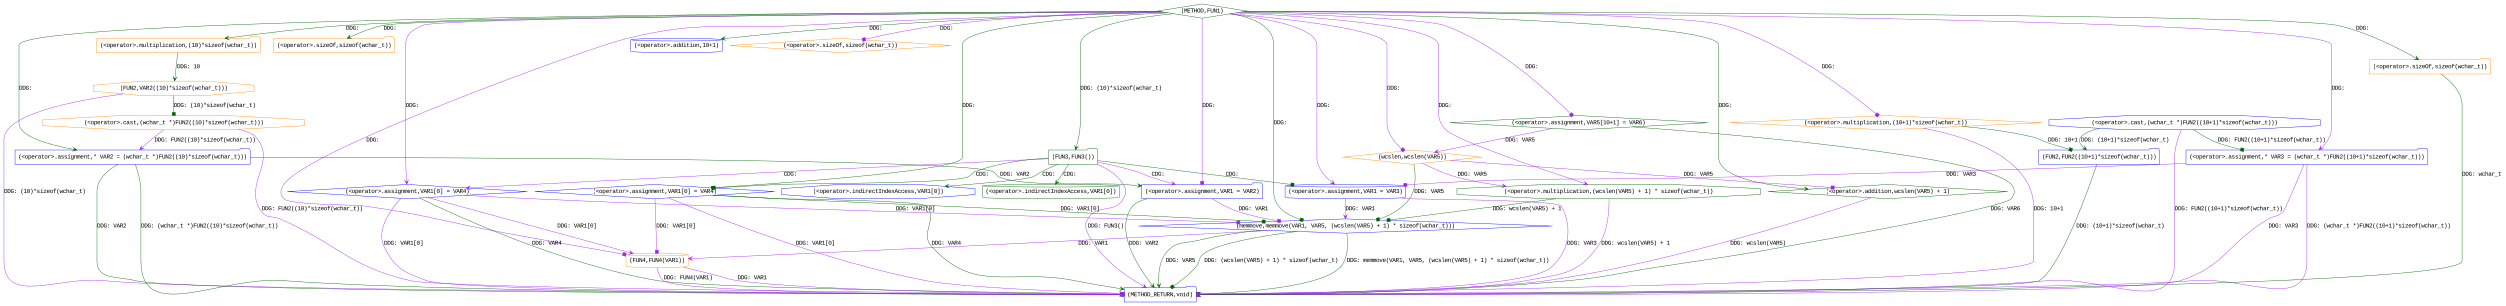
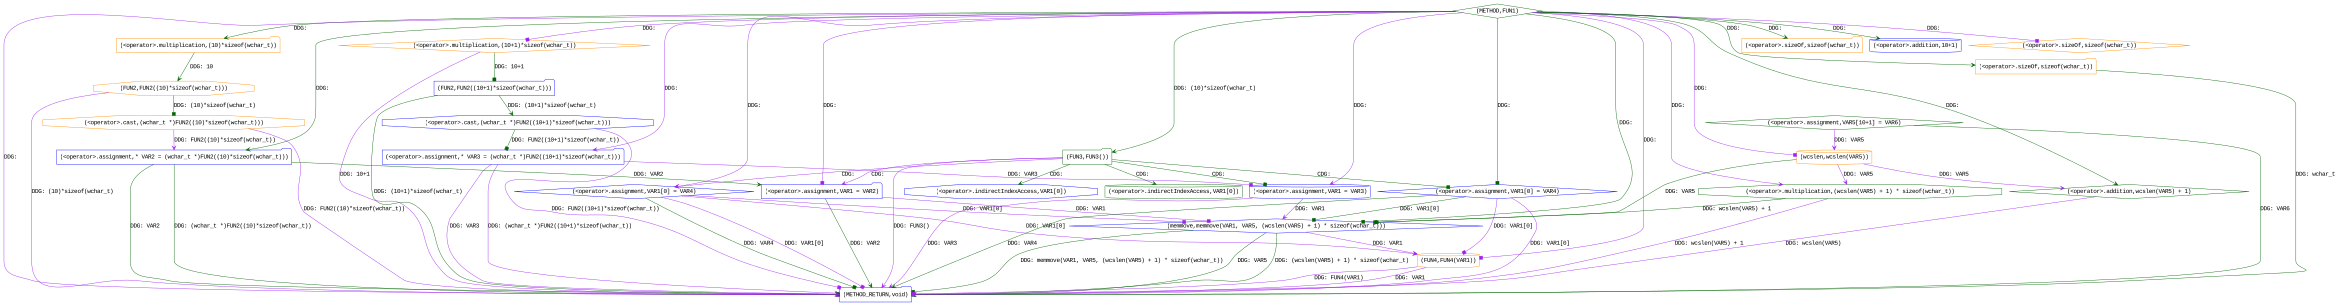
(1419, 21) -> (195, 22)
(174, 88) -> (174, 88)
(2084, 134) -> (505, 104)
(1412, 157) -> (1834, 157)
(1640, 174) -> (1961, 180)
(1490, 282) -> (1055, 201)
